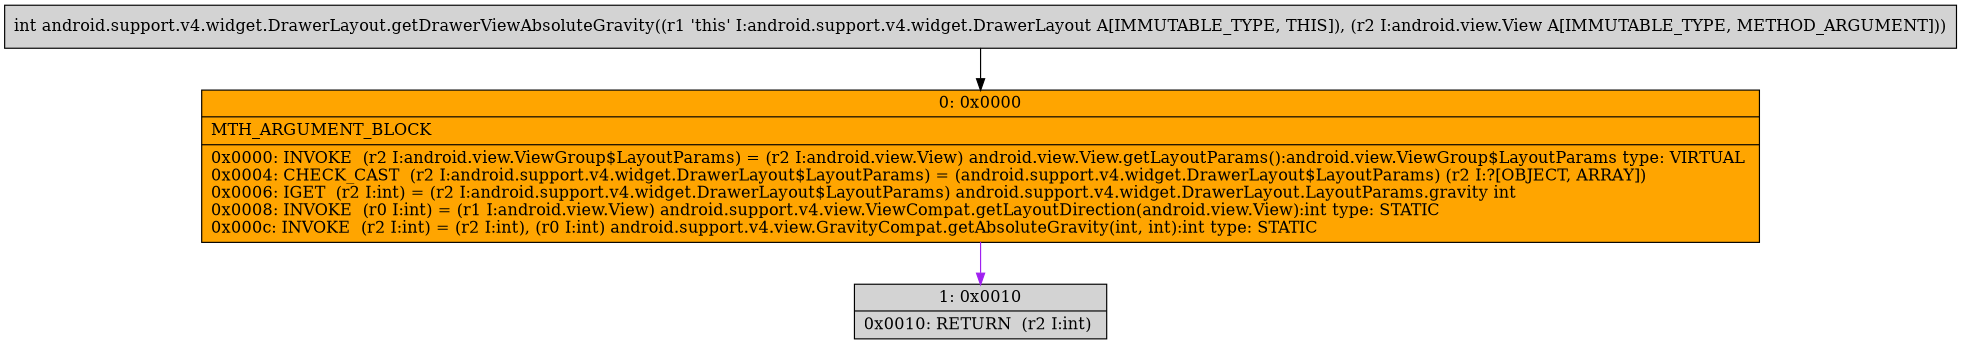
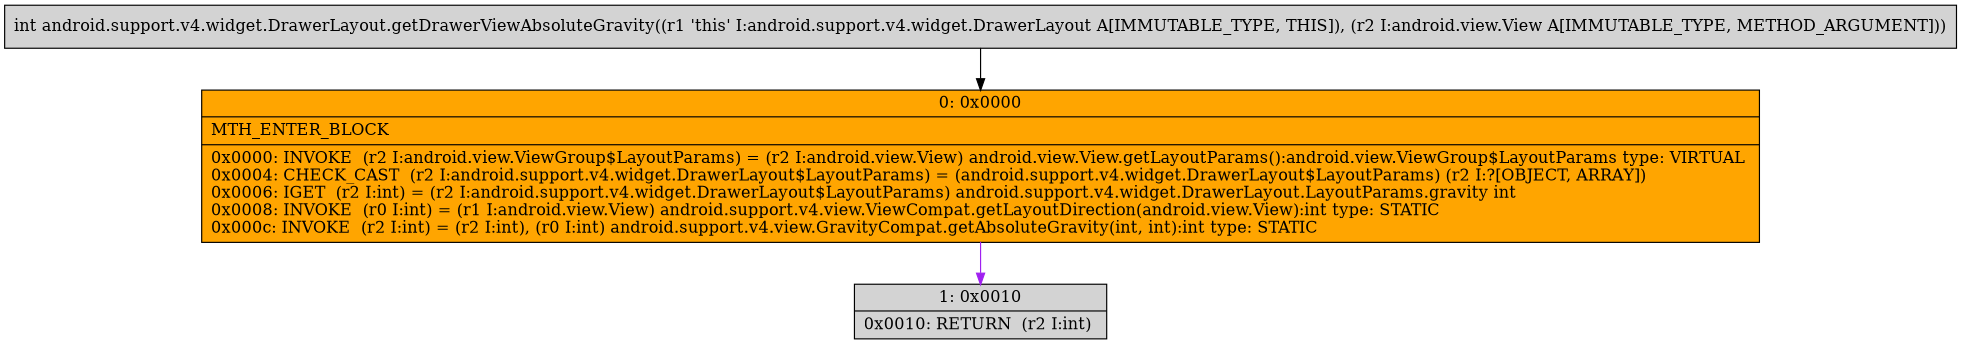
(321, 130) -> (301, 130)
